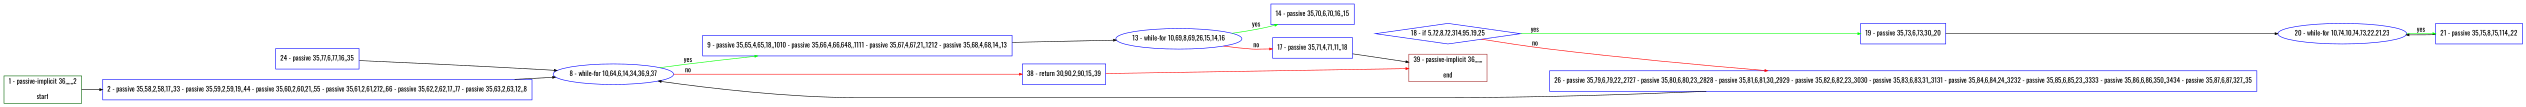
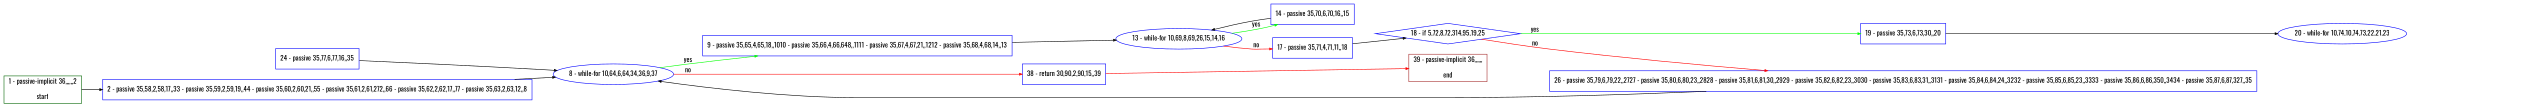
none -> (1243, 23)
(2479, 34) -> none
(1379, 58) -> (1378, 41)
(613, 74) -> (613, 74)
